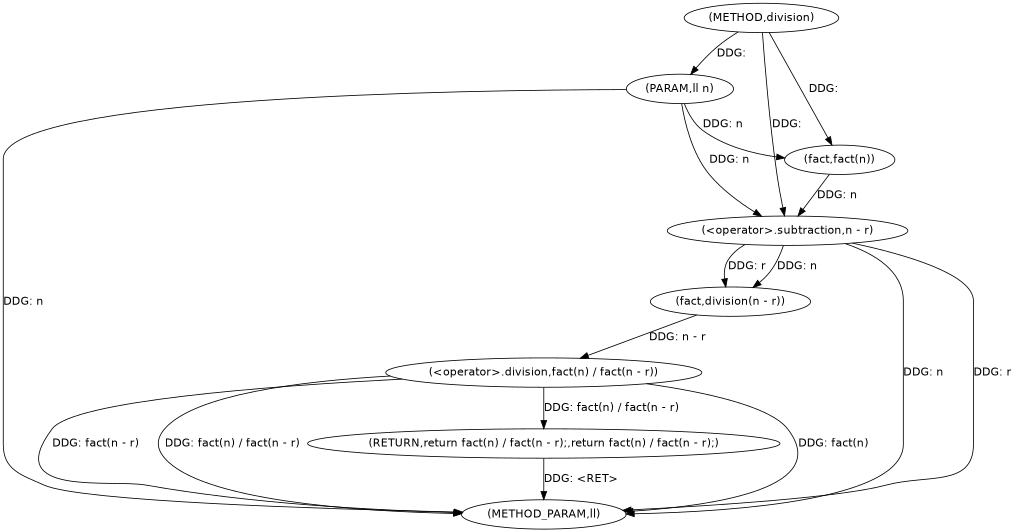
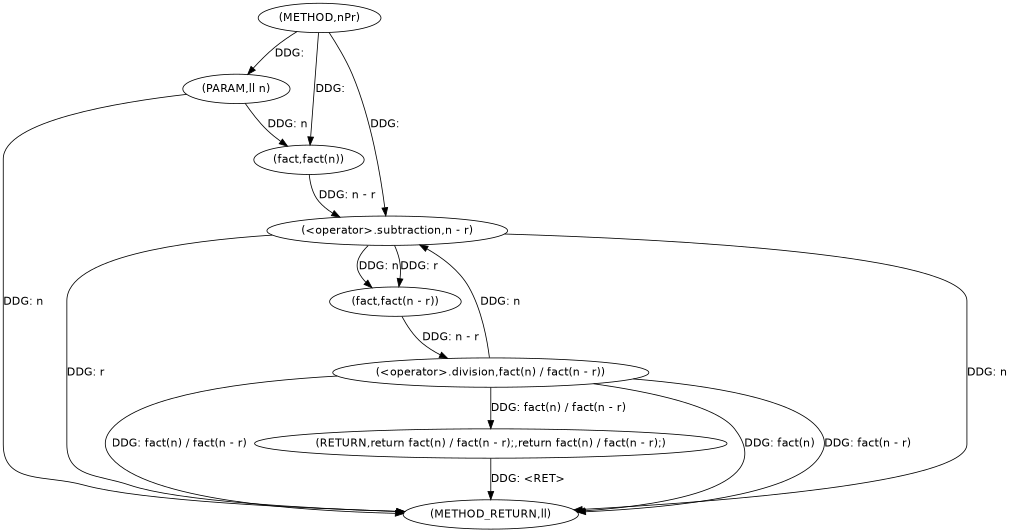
(761, 18) -> (320, 18)
(704, 167) -> (473, 294)
(837, 195) -> (347, 195)
(730, 302) -> (395, 302)
(544, 514) -> (491, 514)
